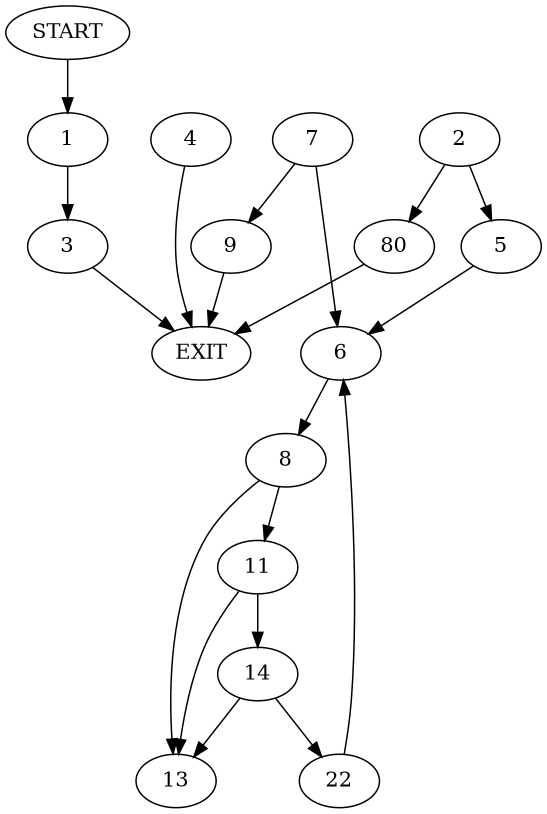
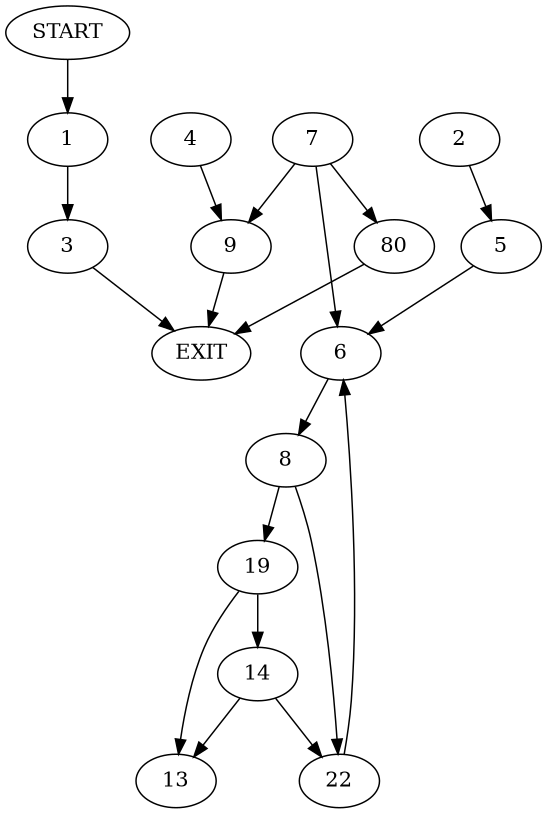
(431, 187) -> (349, 187)
(176, 240) -> (208, 186)
(258, 567) -> (258, 567)
(183, 597) -> (324, 612)
